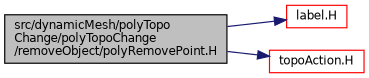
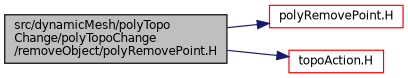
(317, 17) -> (336, 17)
